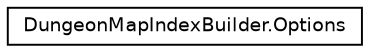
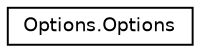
(185, 26) -> (100, 26)
